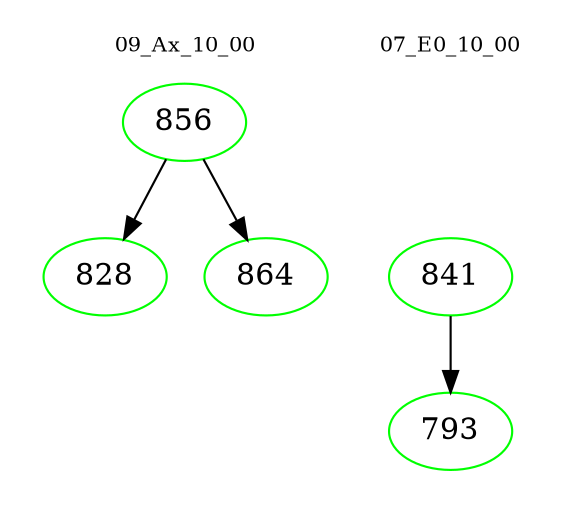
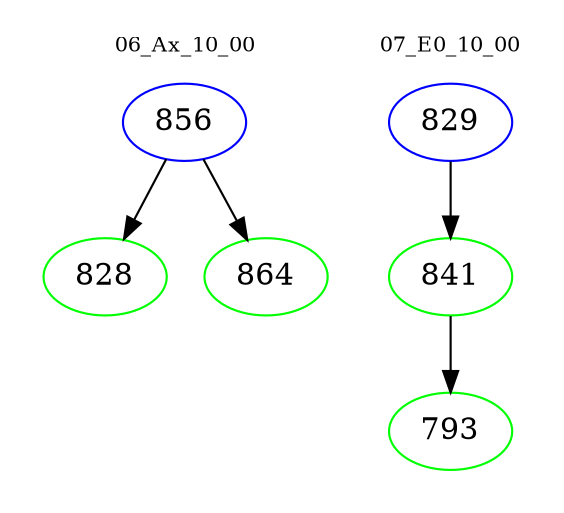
(186, 46) -> (186, 46)
(185, 122) -> (185, 122)
none -> (451, 122)
